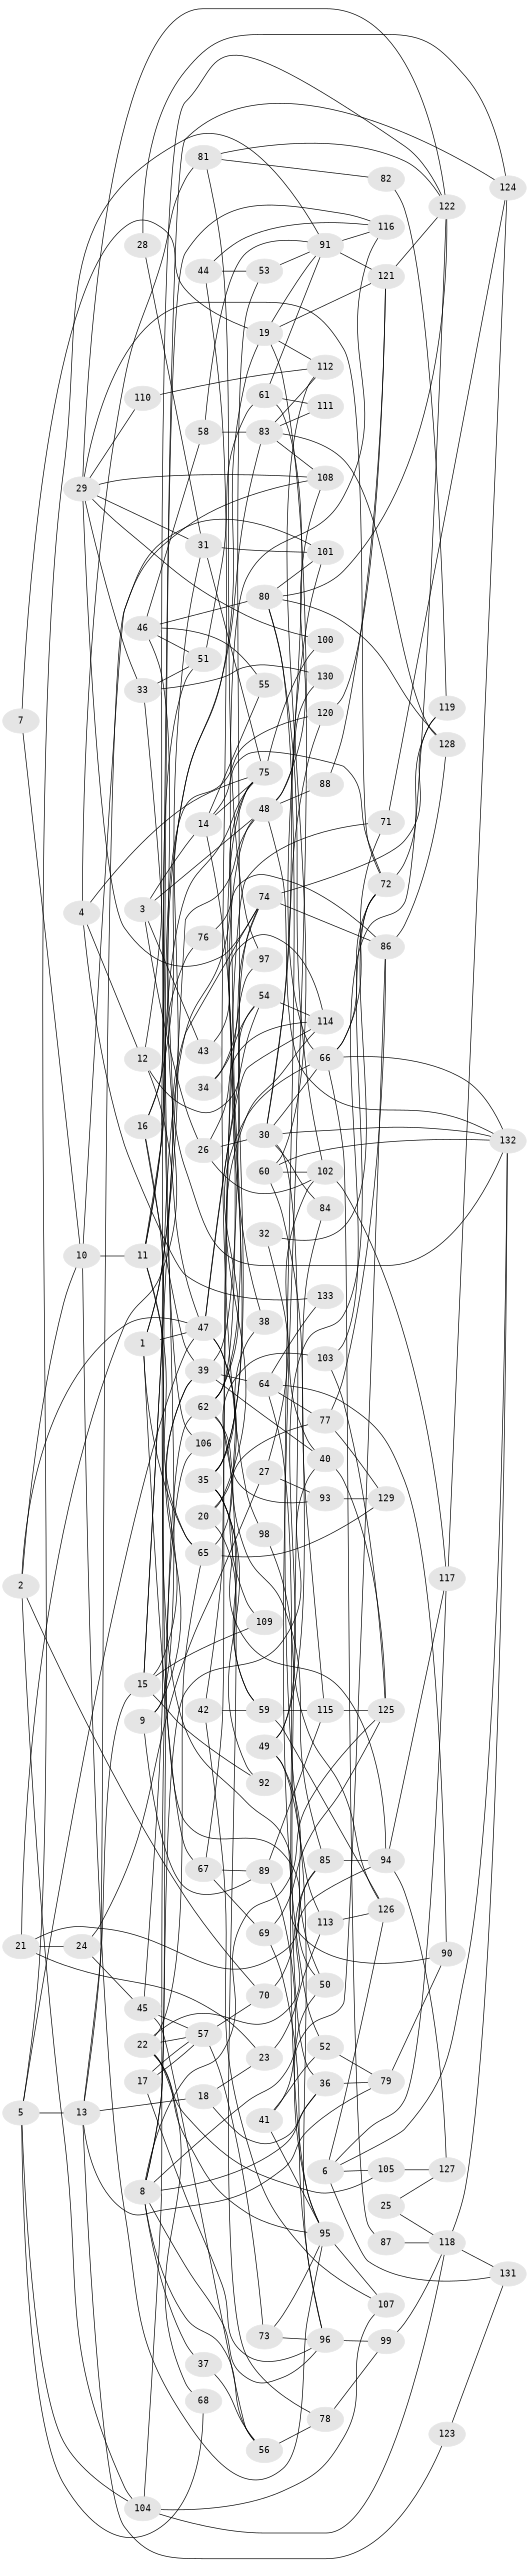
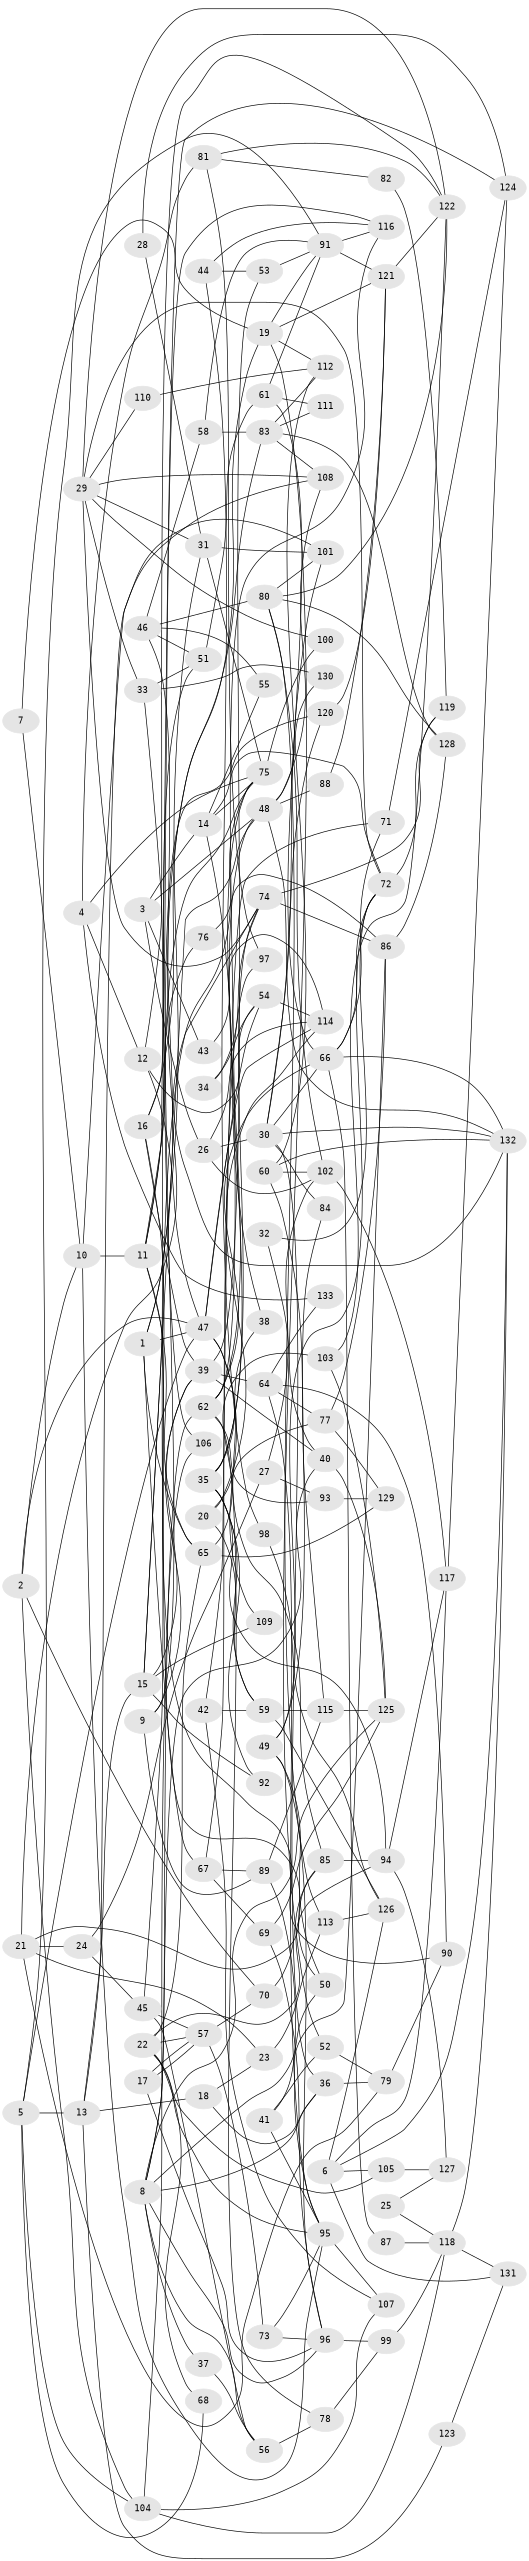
(219, 2201) -> (160, 2392)
